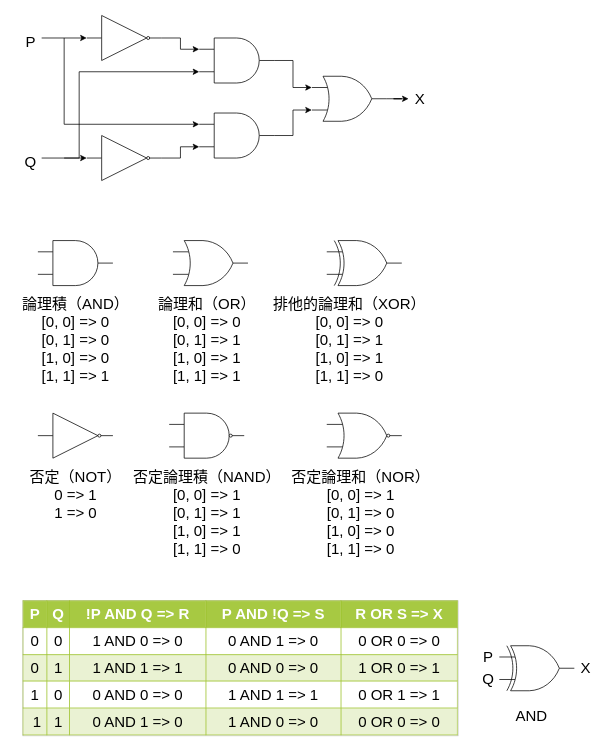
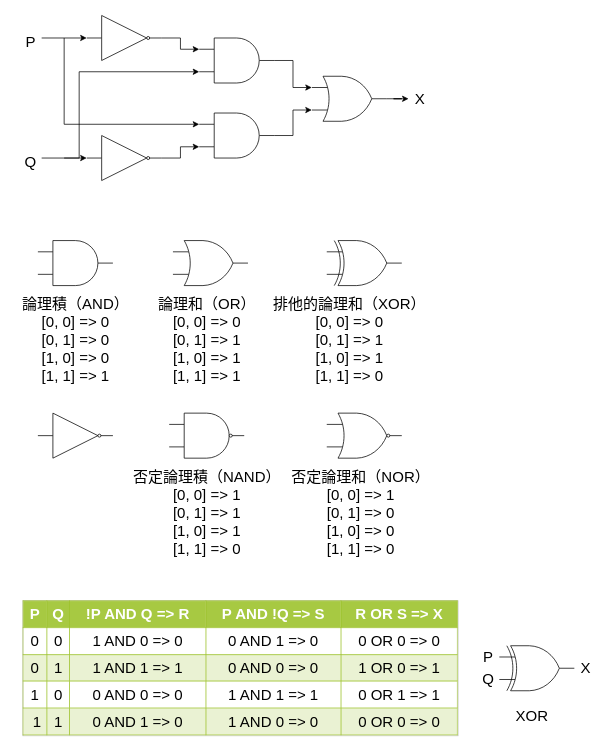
(75, 492) -> none
(528, 716) -> (528, 716)
